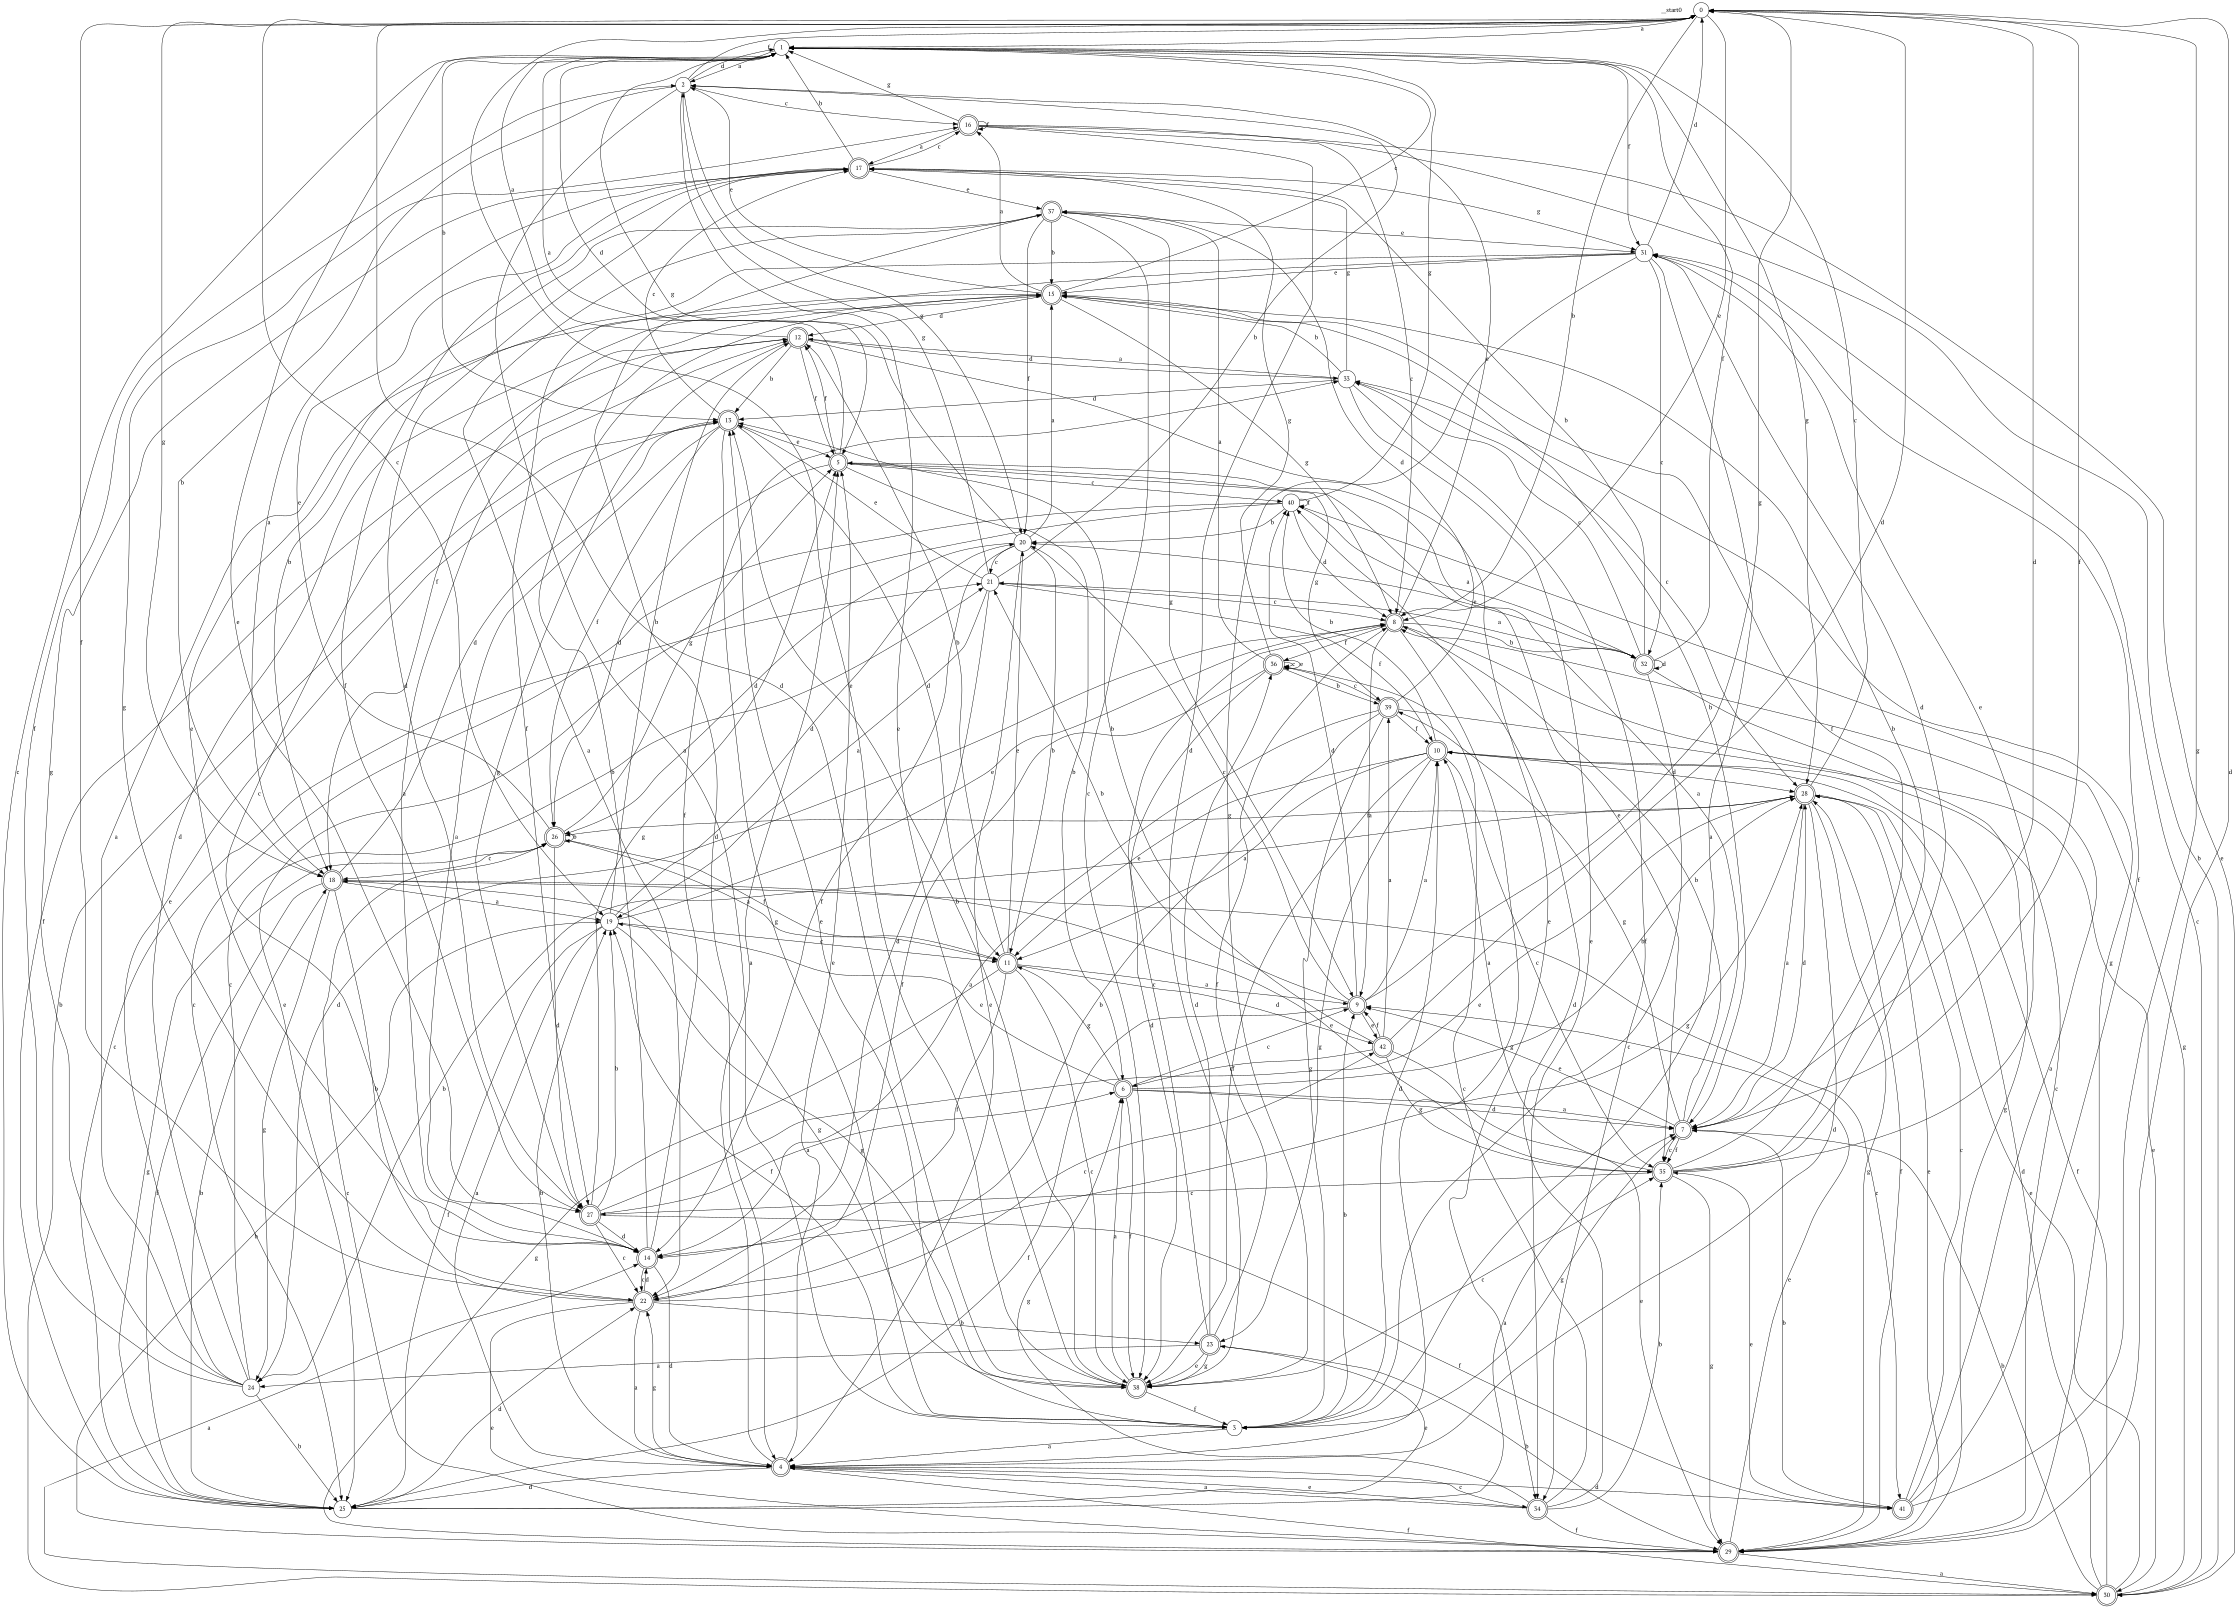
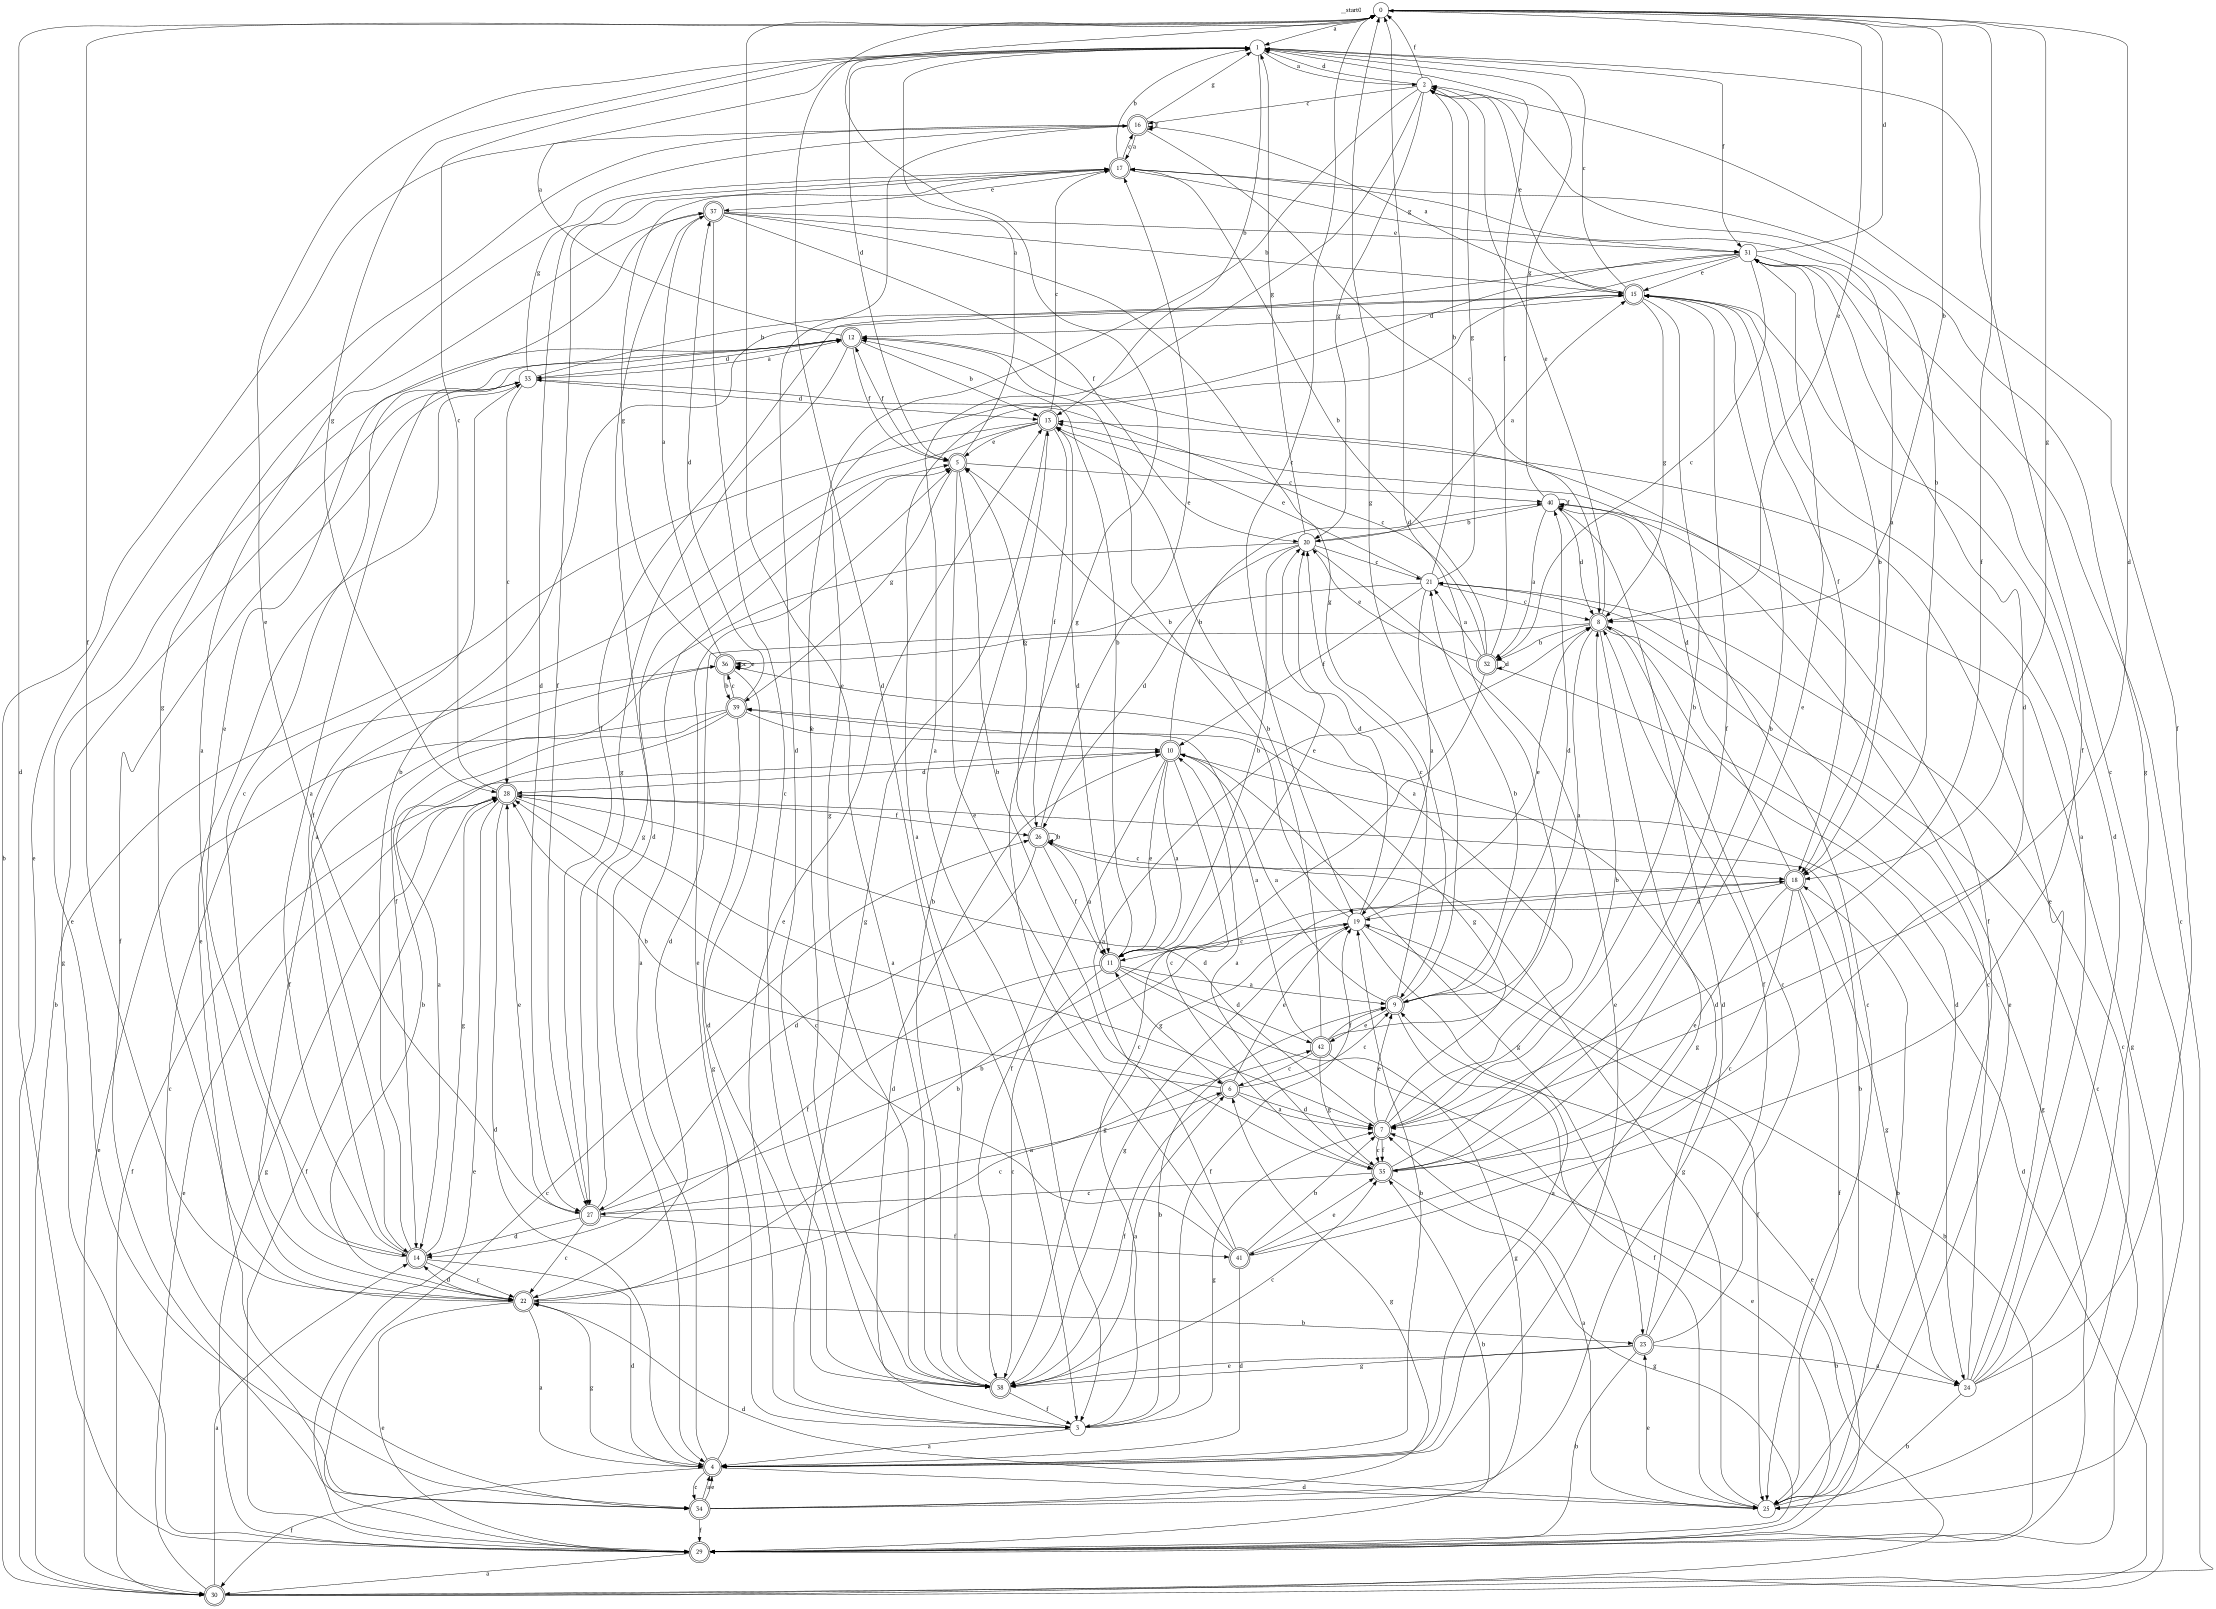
(638, 603) -> none
(1339, 1480) -> (1064, 1454)
